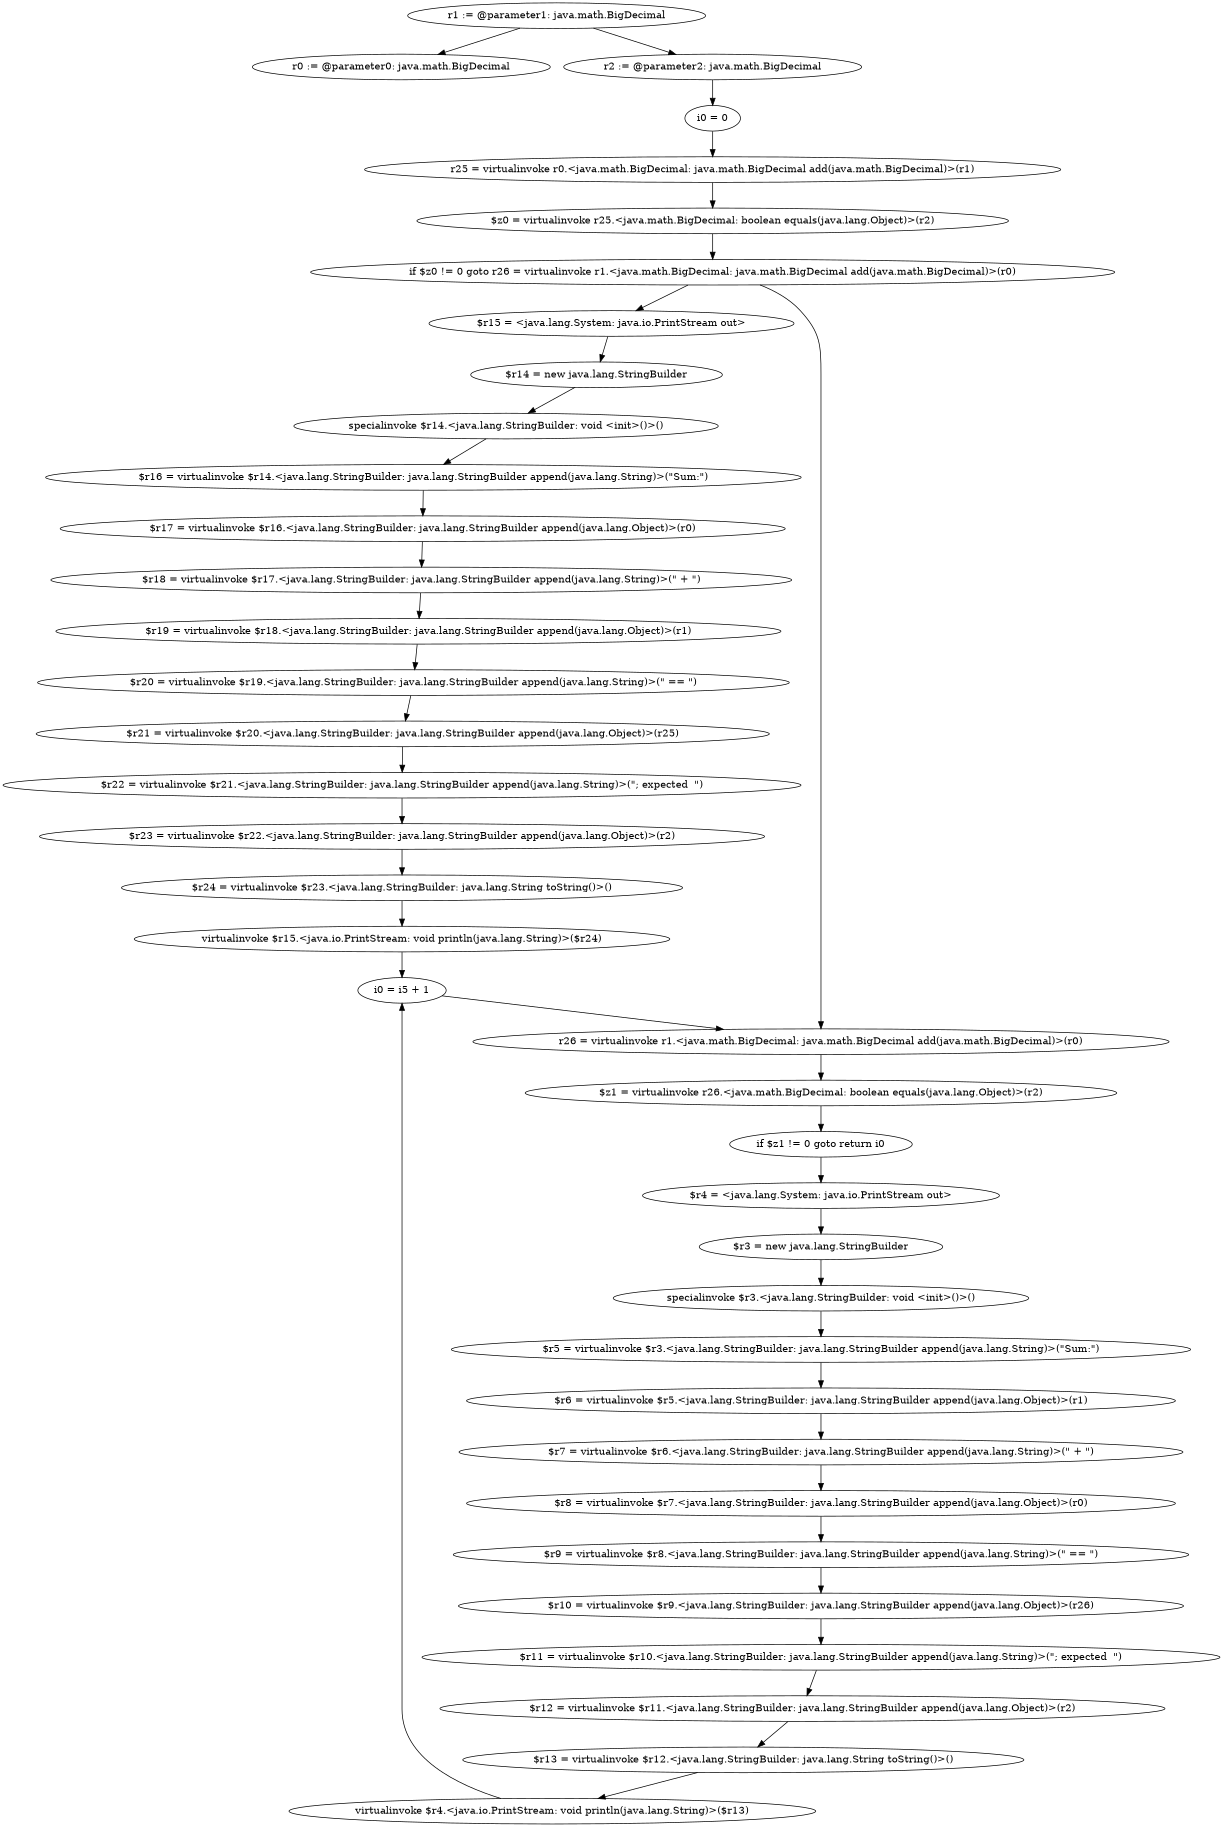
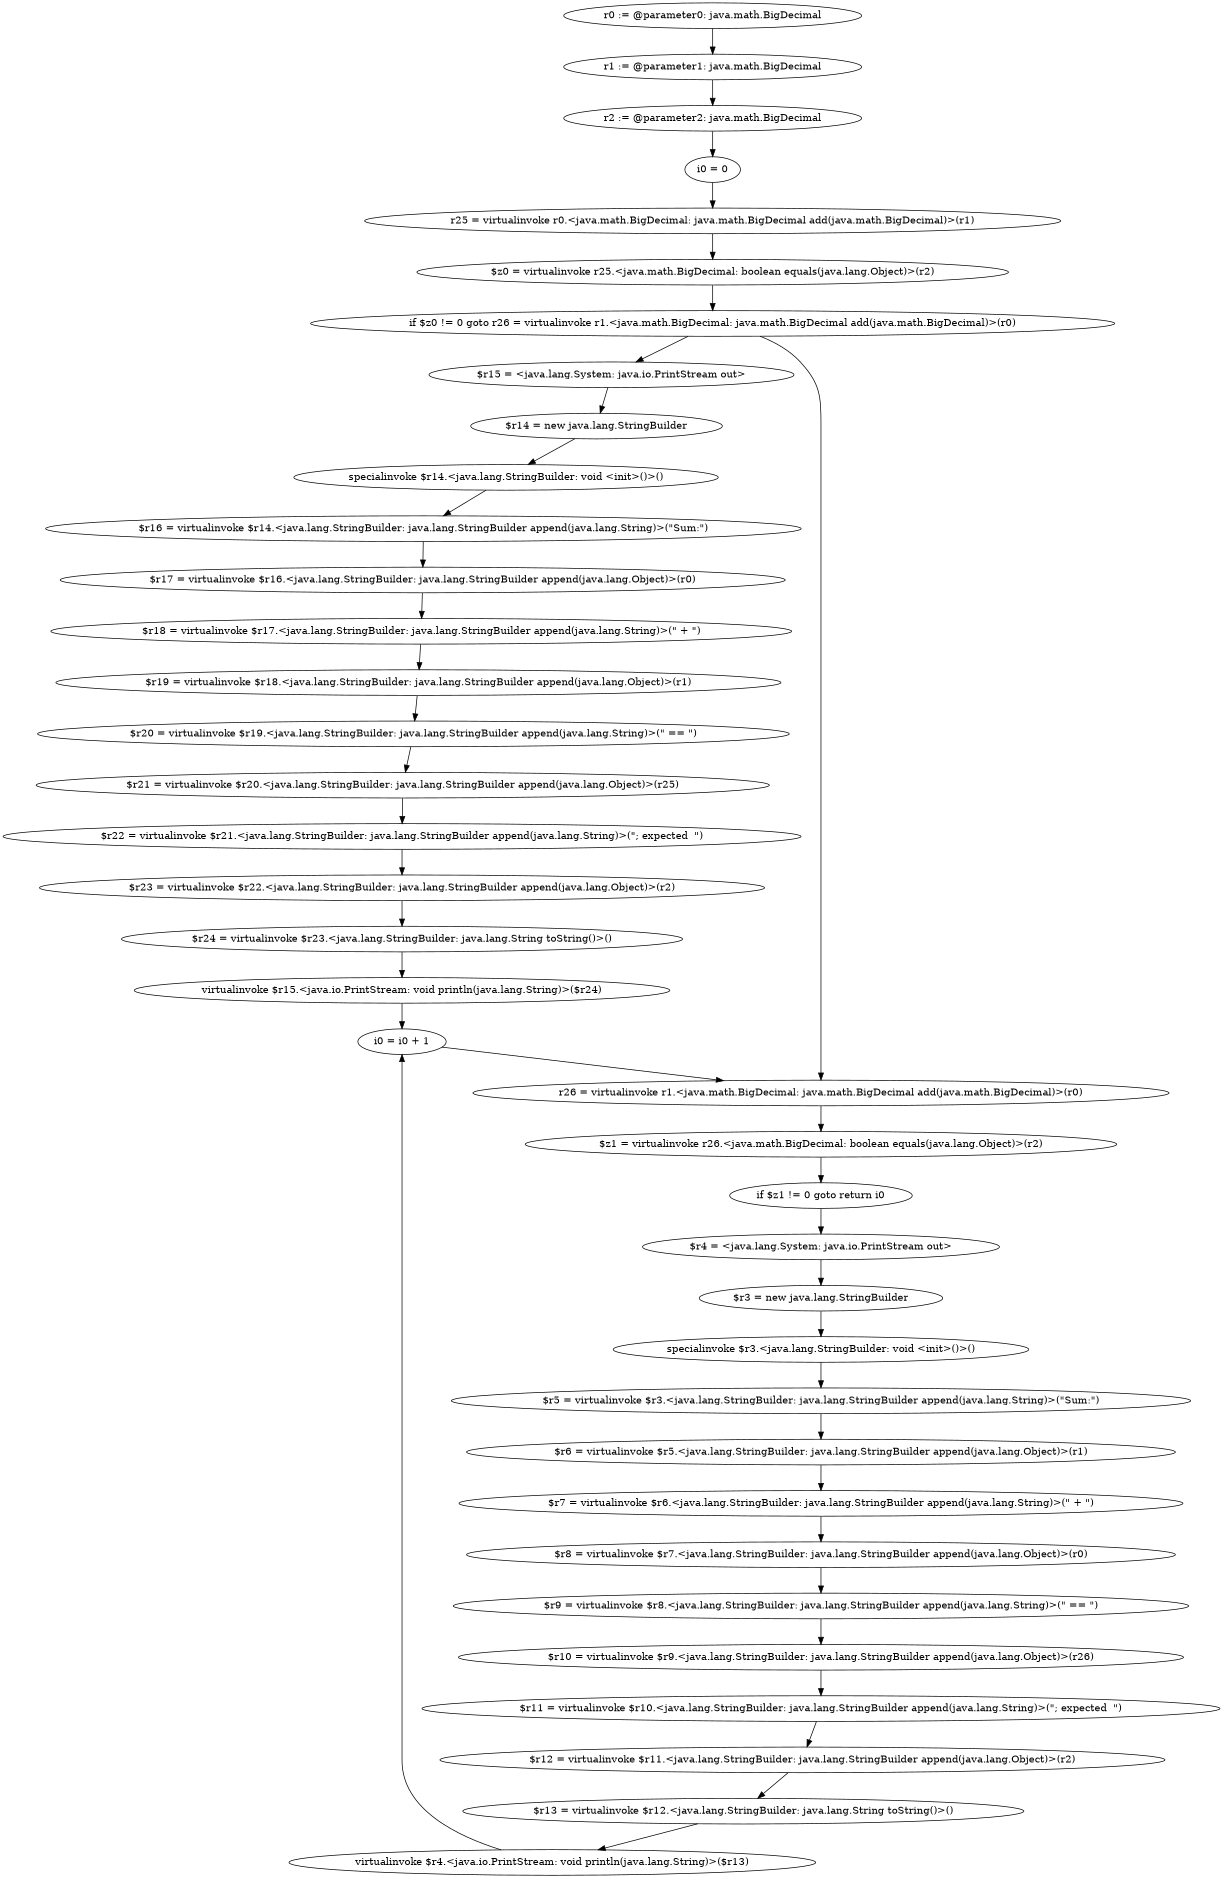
(482, 40) -> (713, 38)
(402, 990) -> (402, 1042)
